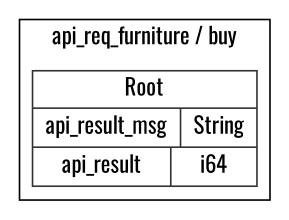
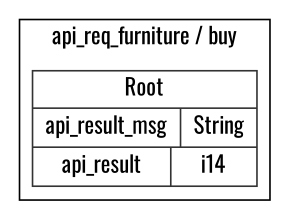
(214, 166) -> (214, 166)
